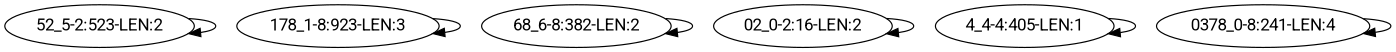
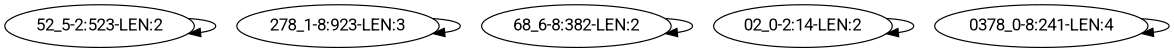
(338, 26) -> (338, 26)
(803, 26) -> (803, 26)
(1025, 26) -> none
